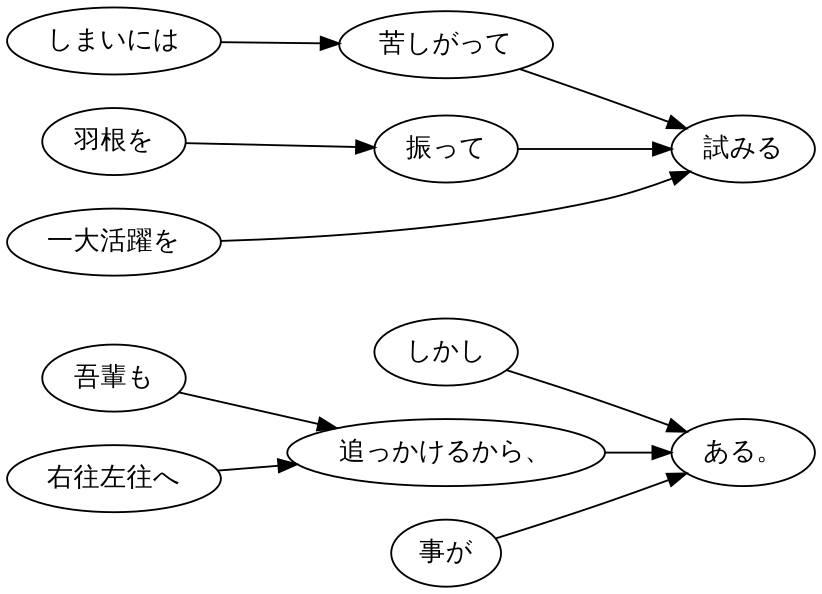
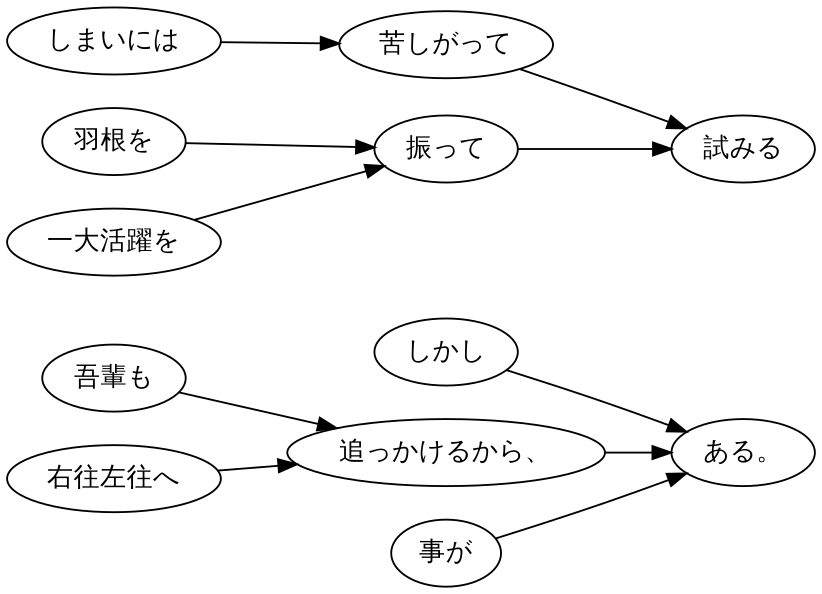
(449, 225) -> (280, 196)
